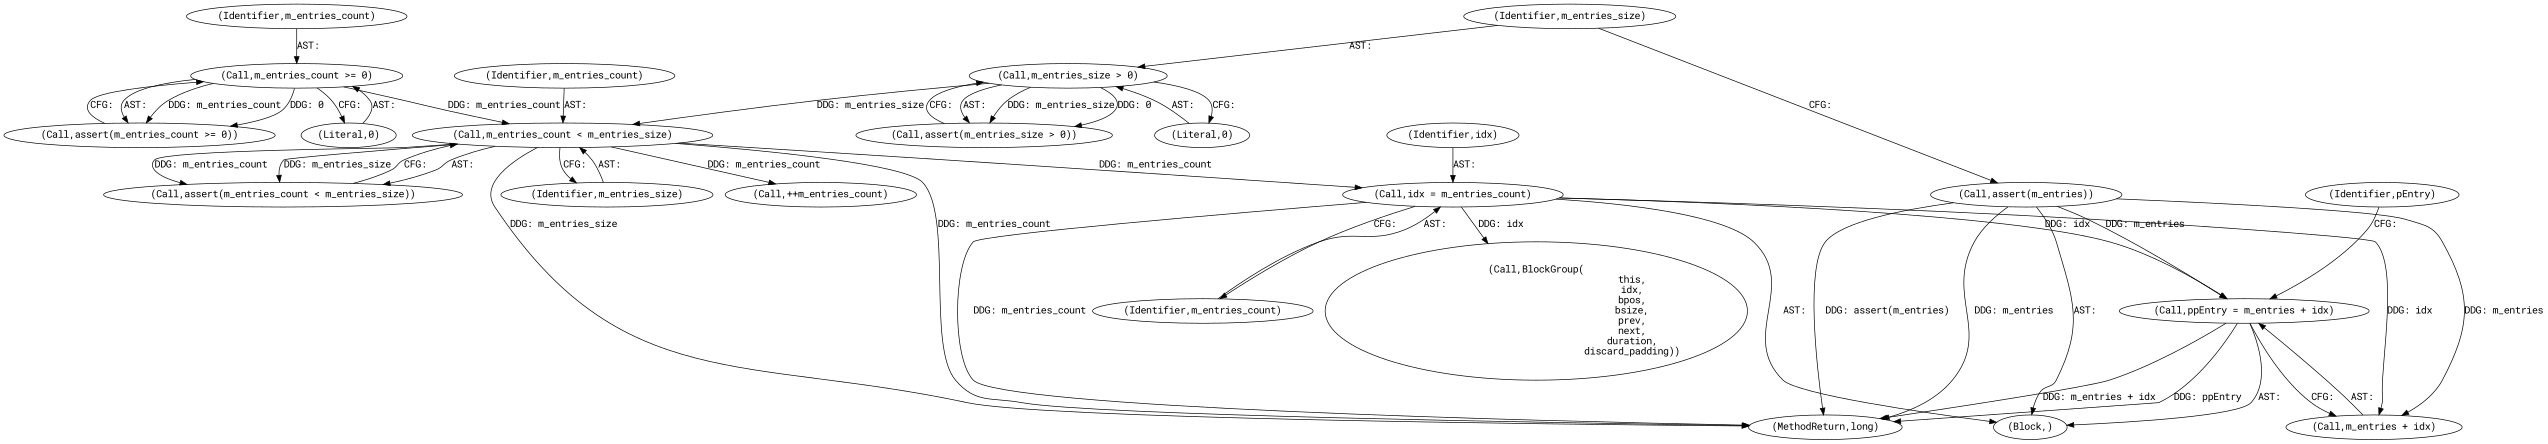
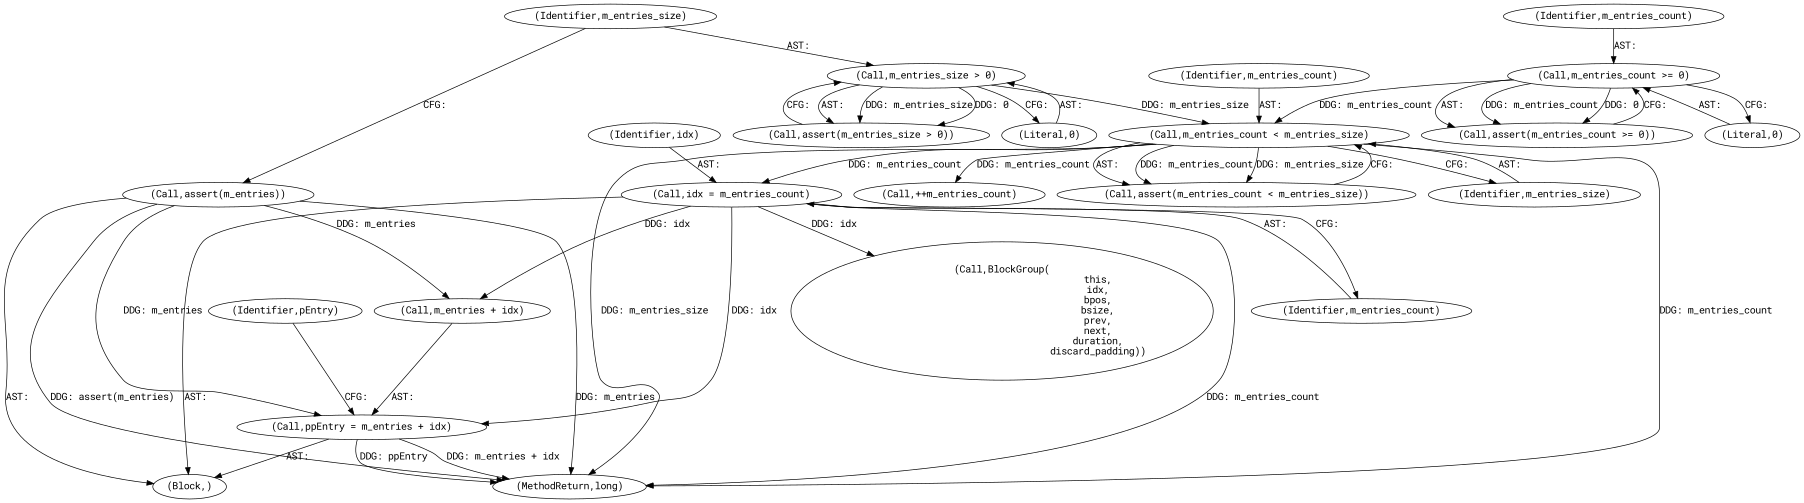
(2283, 375) -> none
